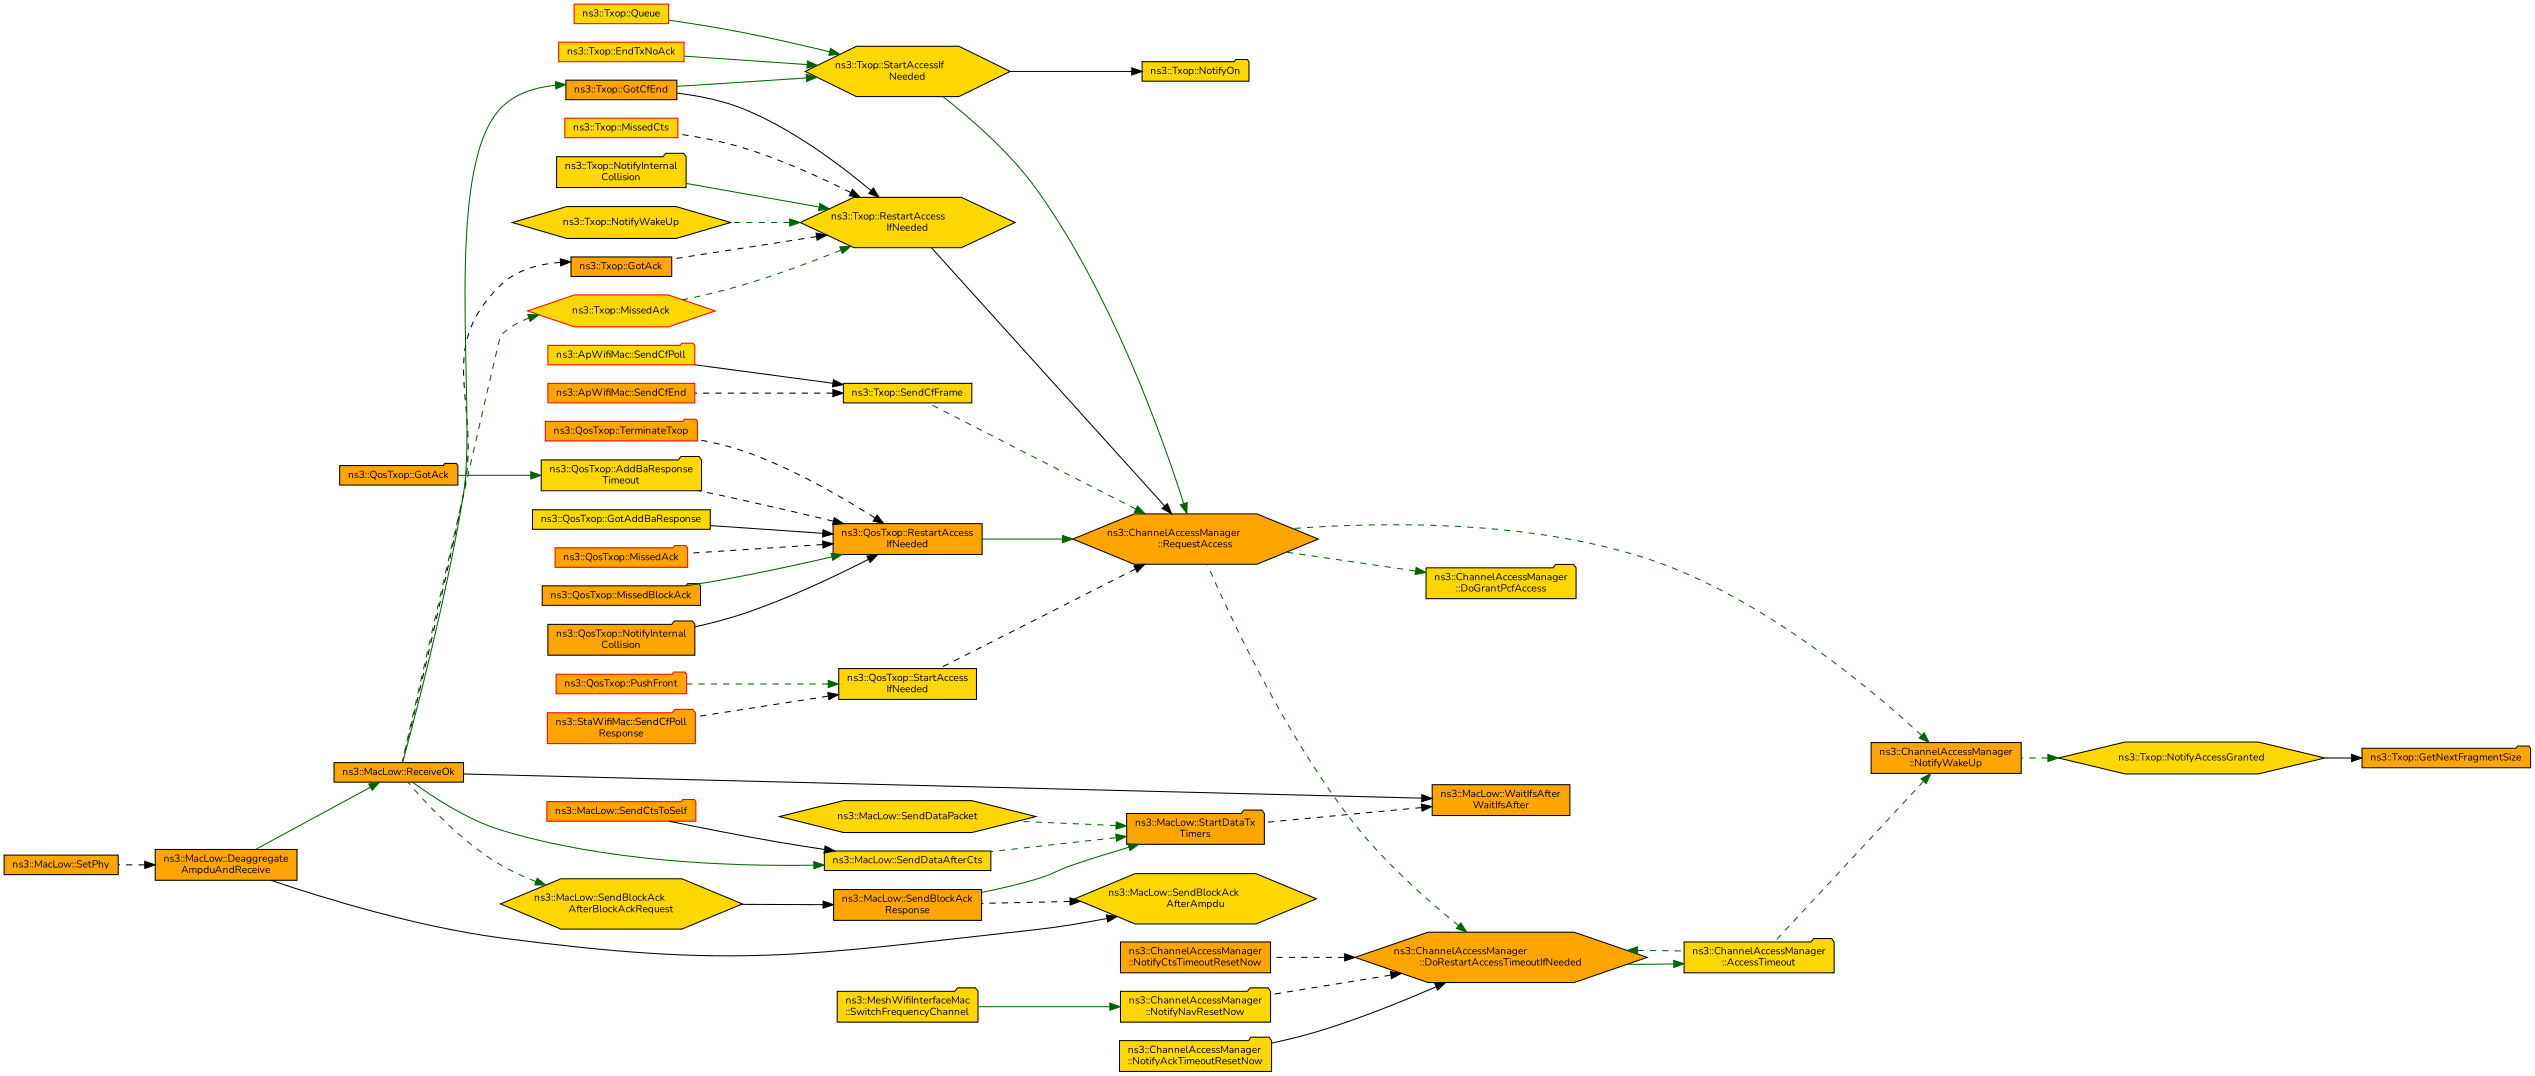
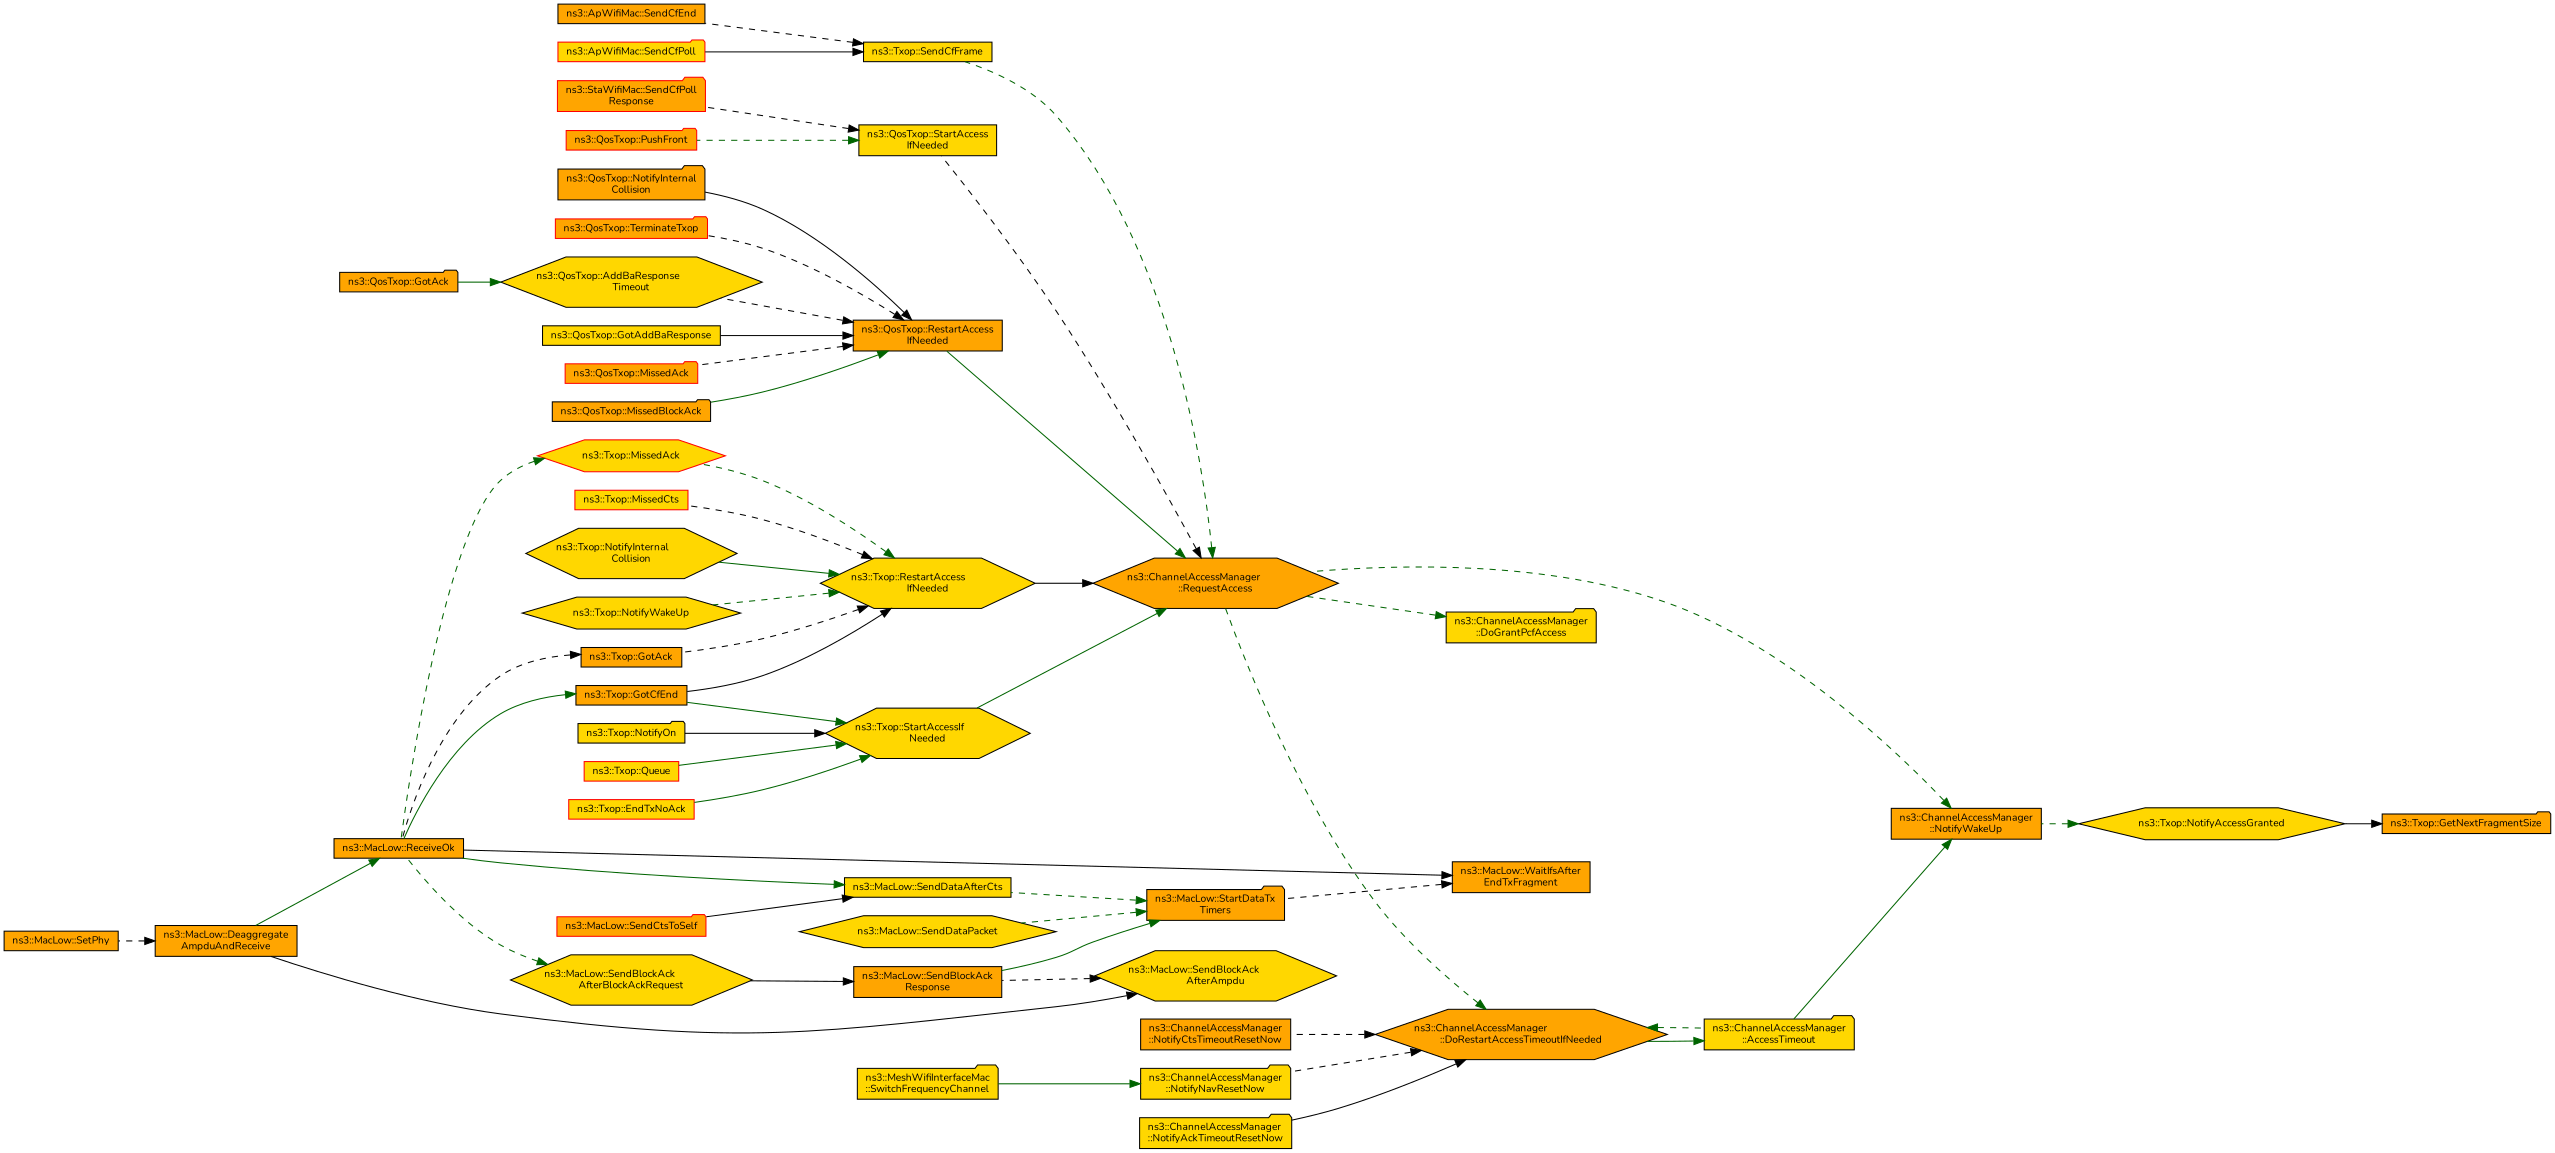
(1071, 71) -> (750, 733)
(621, 172) -> (631, 553)
(621, 393) -> (631, 14)
(621, 475) -> (631, 282)
(1501, 800) -> (1521, 877)
(1849, 862) -> (1869, 933)
